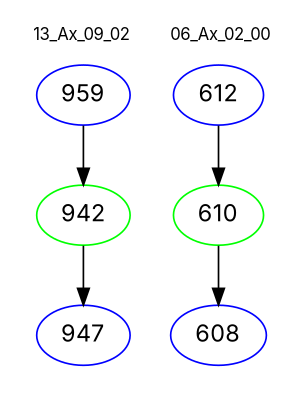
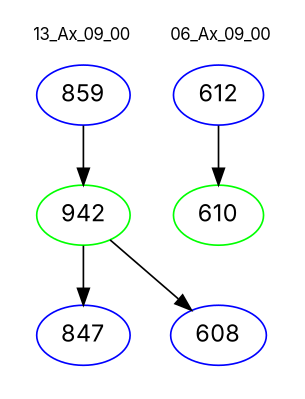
(82, 36) -> (82, 36)
(221, 36) -> (221, 36)
(83, 95) -> (83, 95)
(219, 267) -> (132, 259)
(83, 335) -> (83, 335)
